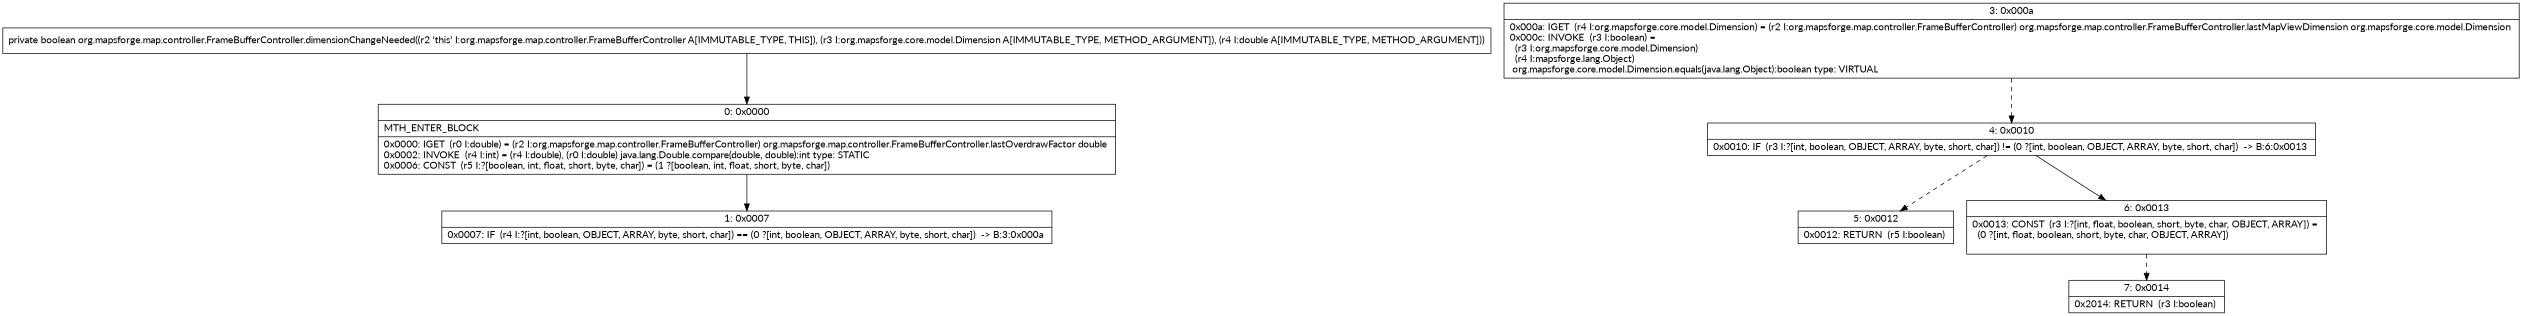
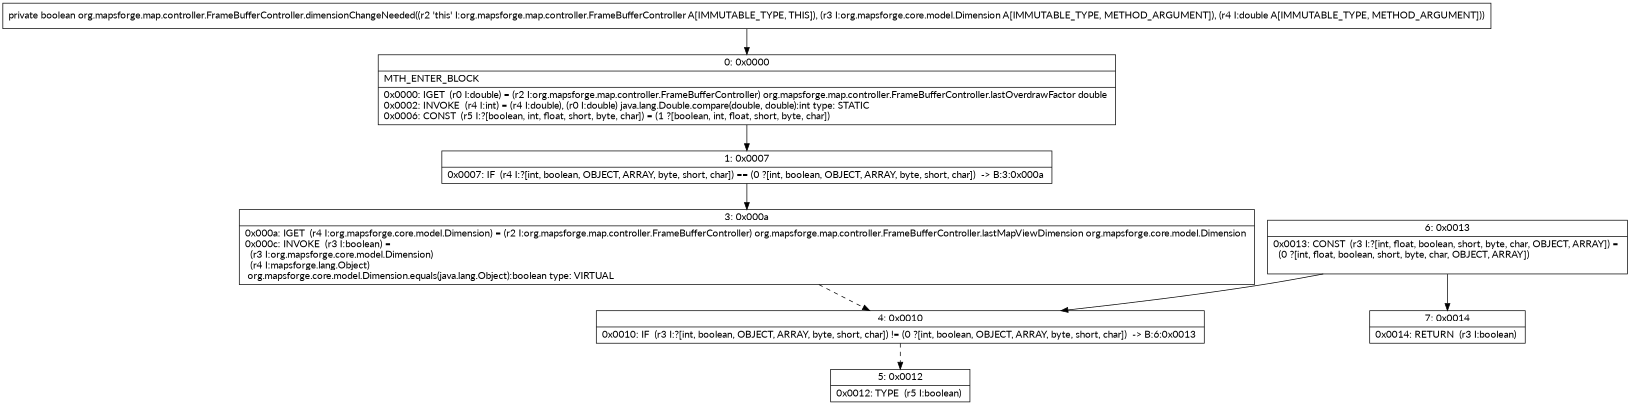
(2068, 176) -> (1196, 294)
none -> (747, 193)
(1876, 235) -> (900, 393)
(2147, 264) -> (1447, 289)
(2147, 304) -> (1447, 335)
